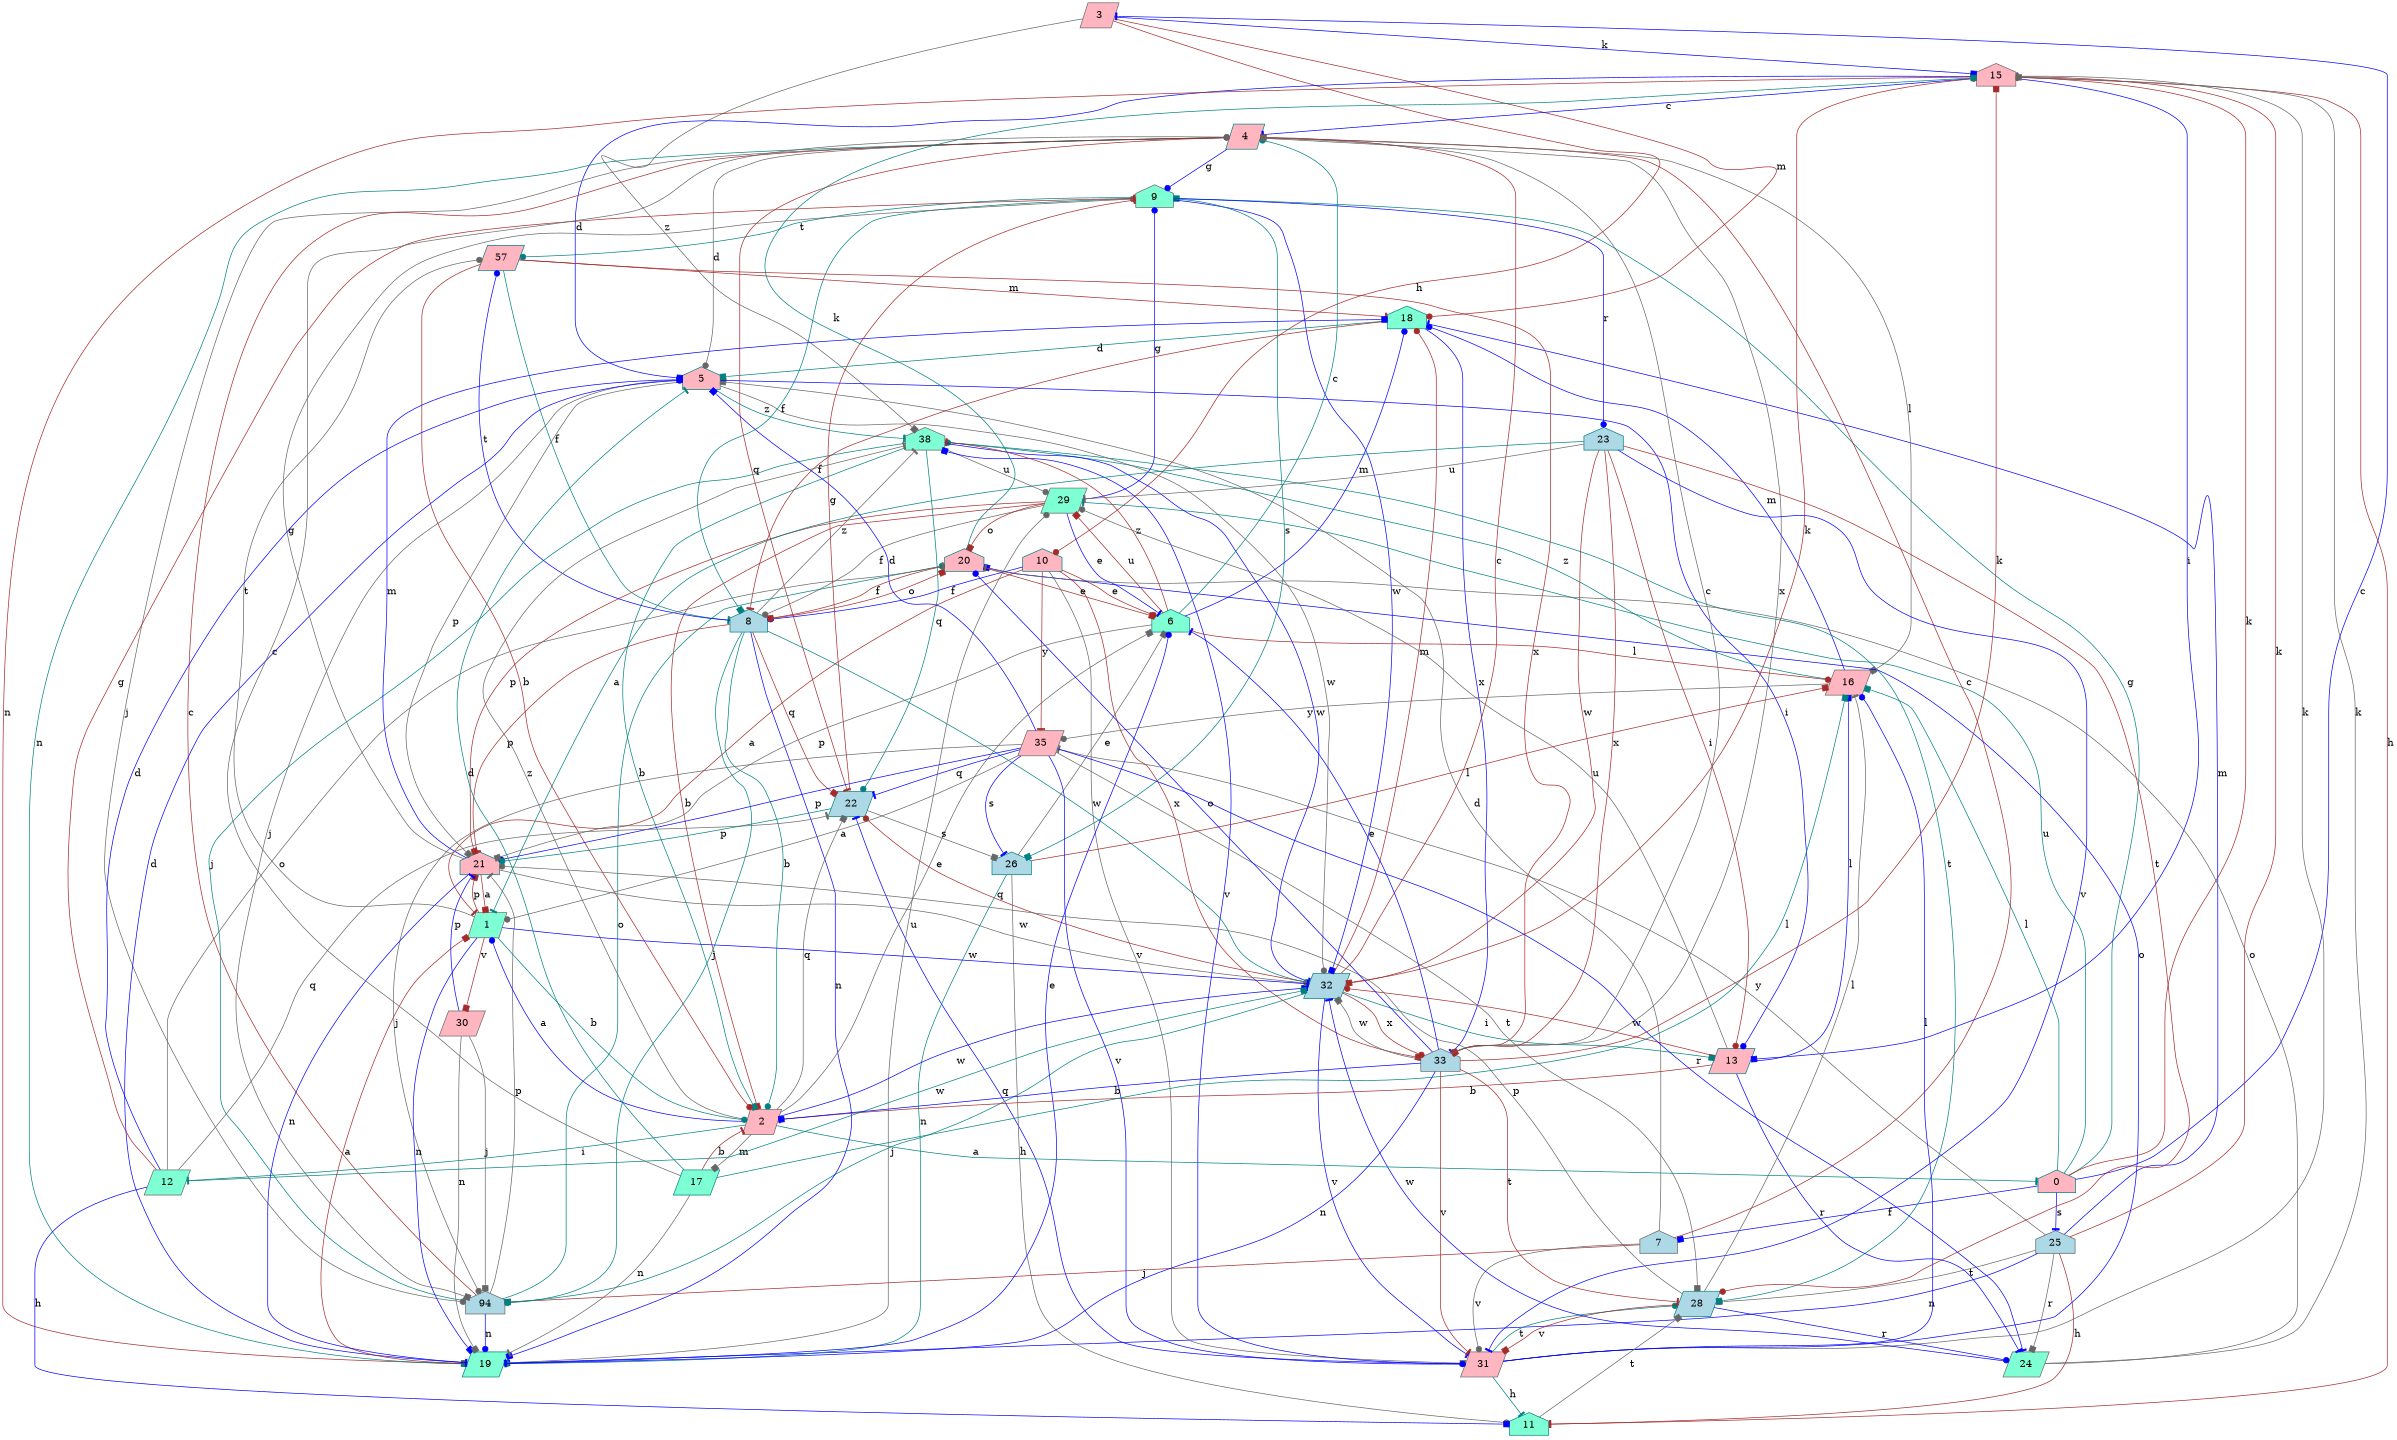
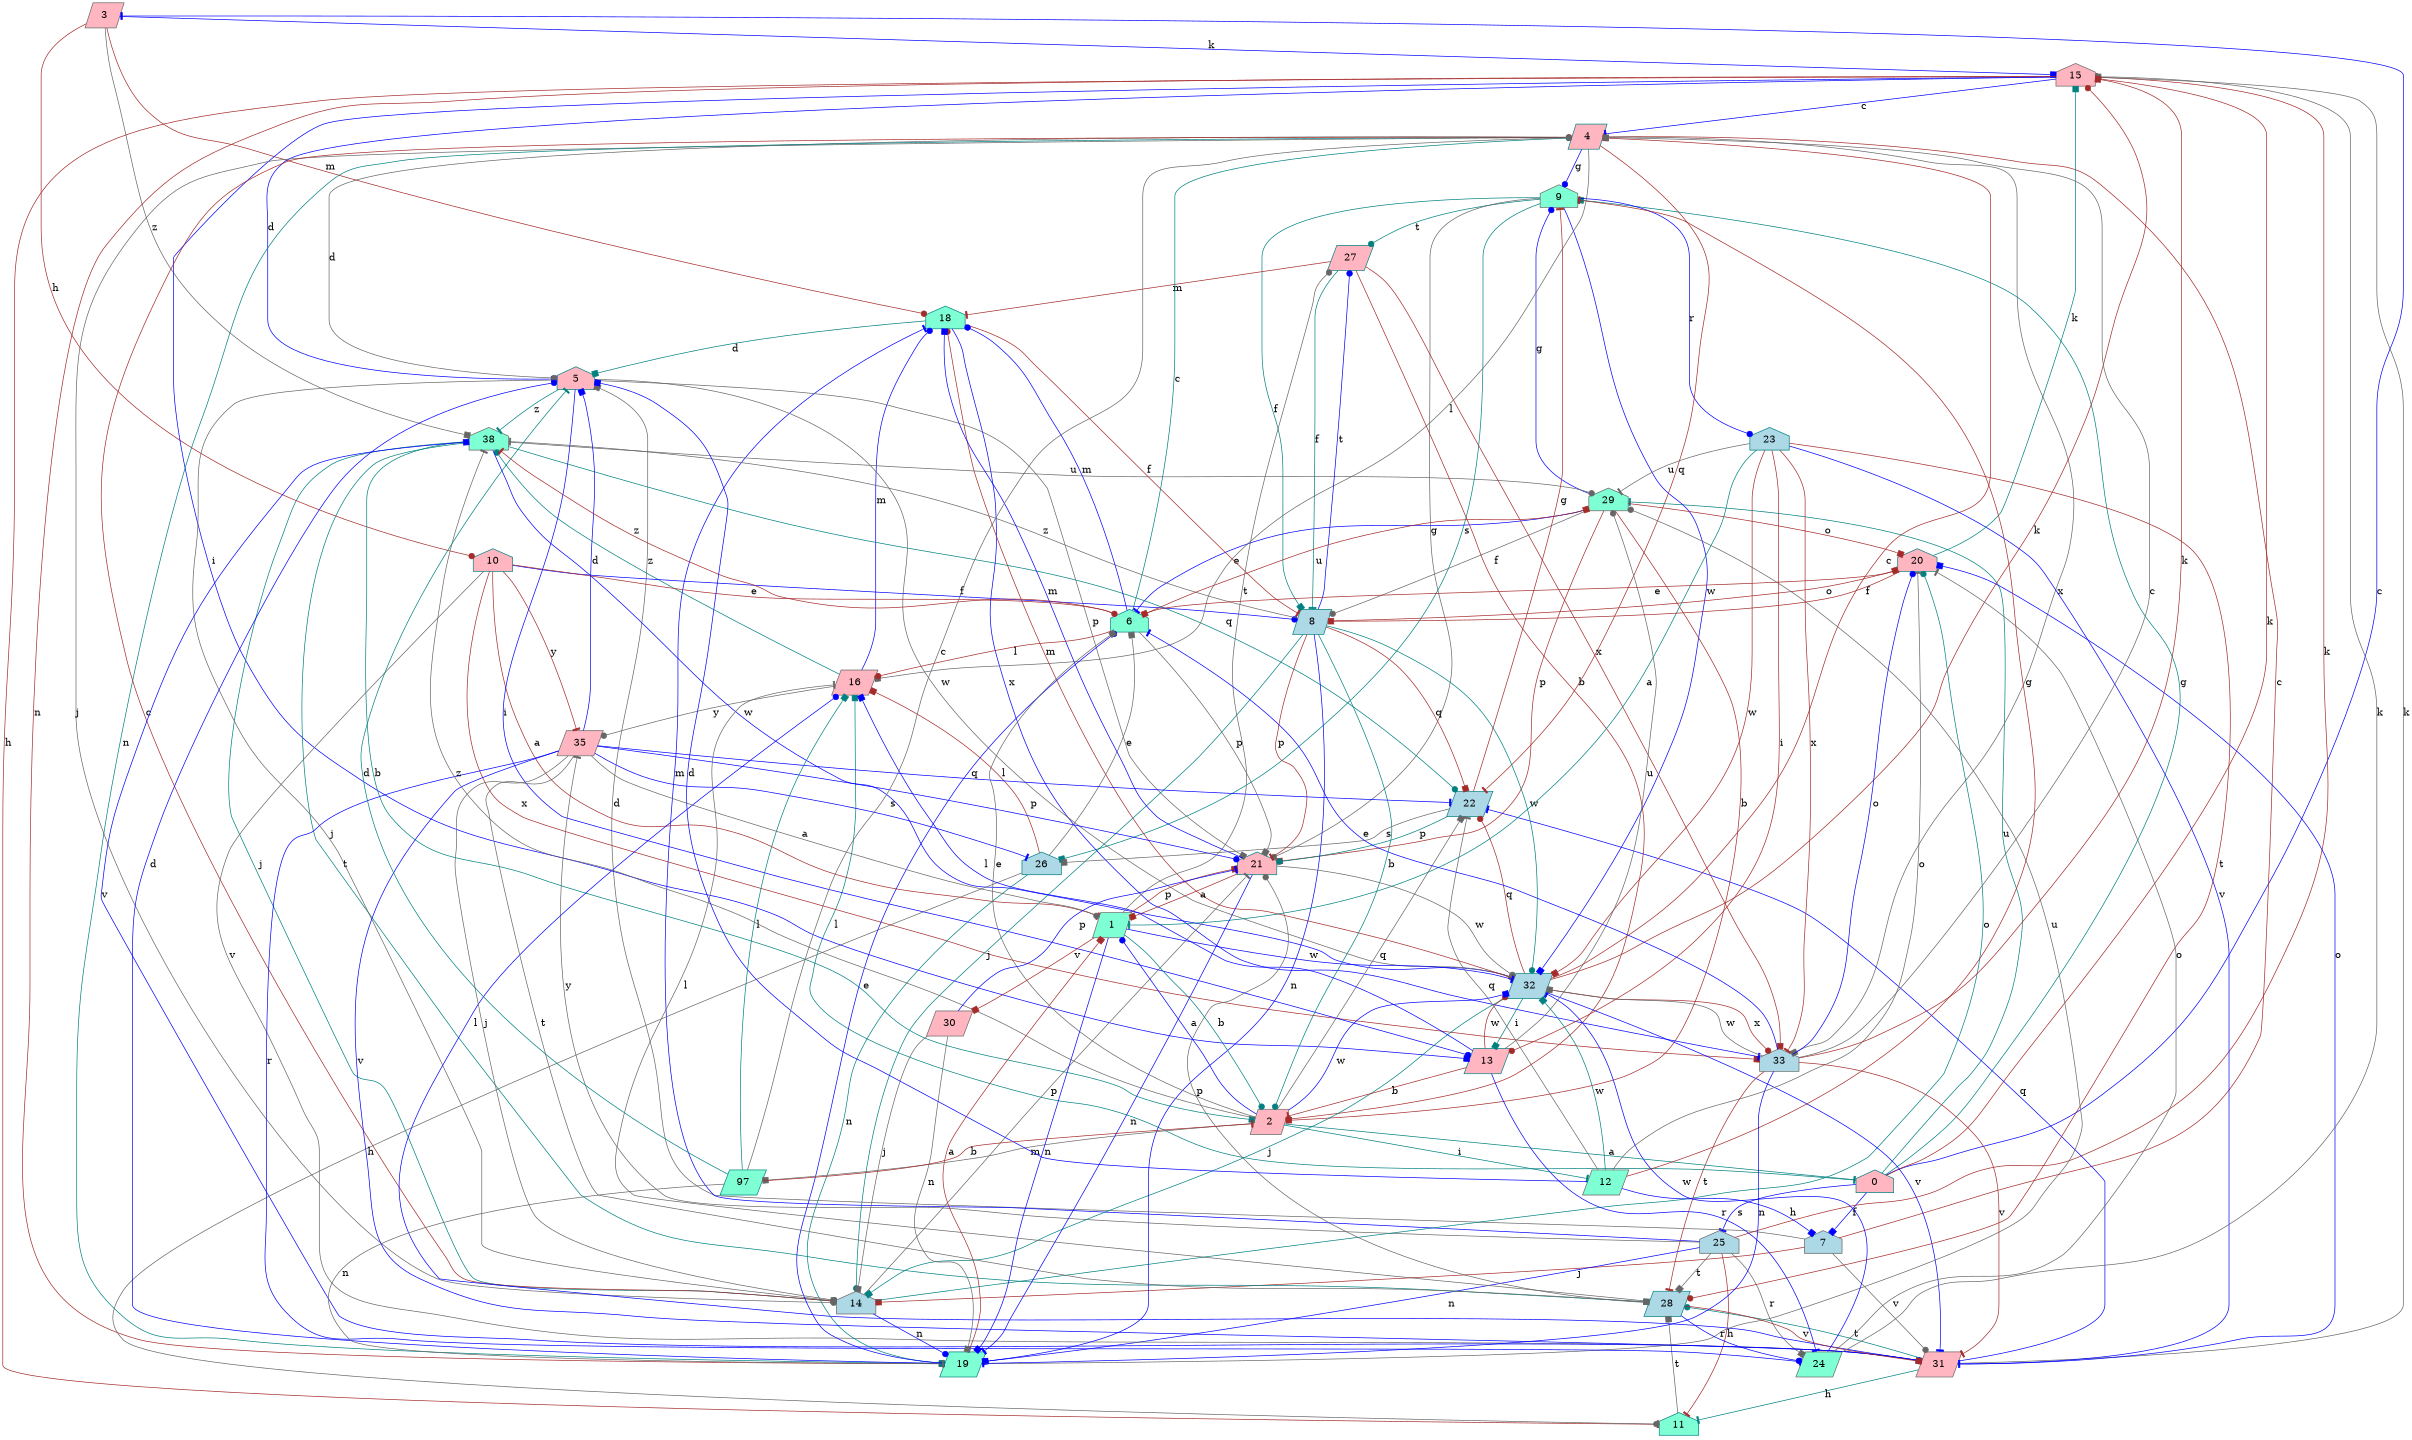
(501, 258) -> (1351, 258)
(426, 260) -> (1431, 530)
(1064, 501) -> (1608, 501)
(749, 622) -> (1312, 622)
(1103, 1087) -> none
(697, 1182) -> (743, 1182)
(485, 1304) -> (856, 1304)
(645, 1406) -> (1766, 1207)
